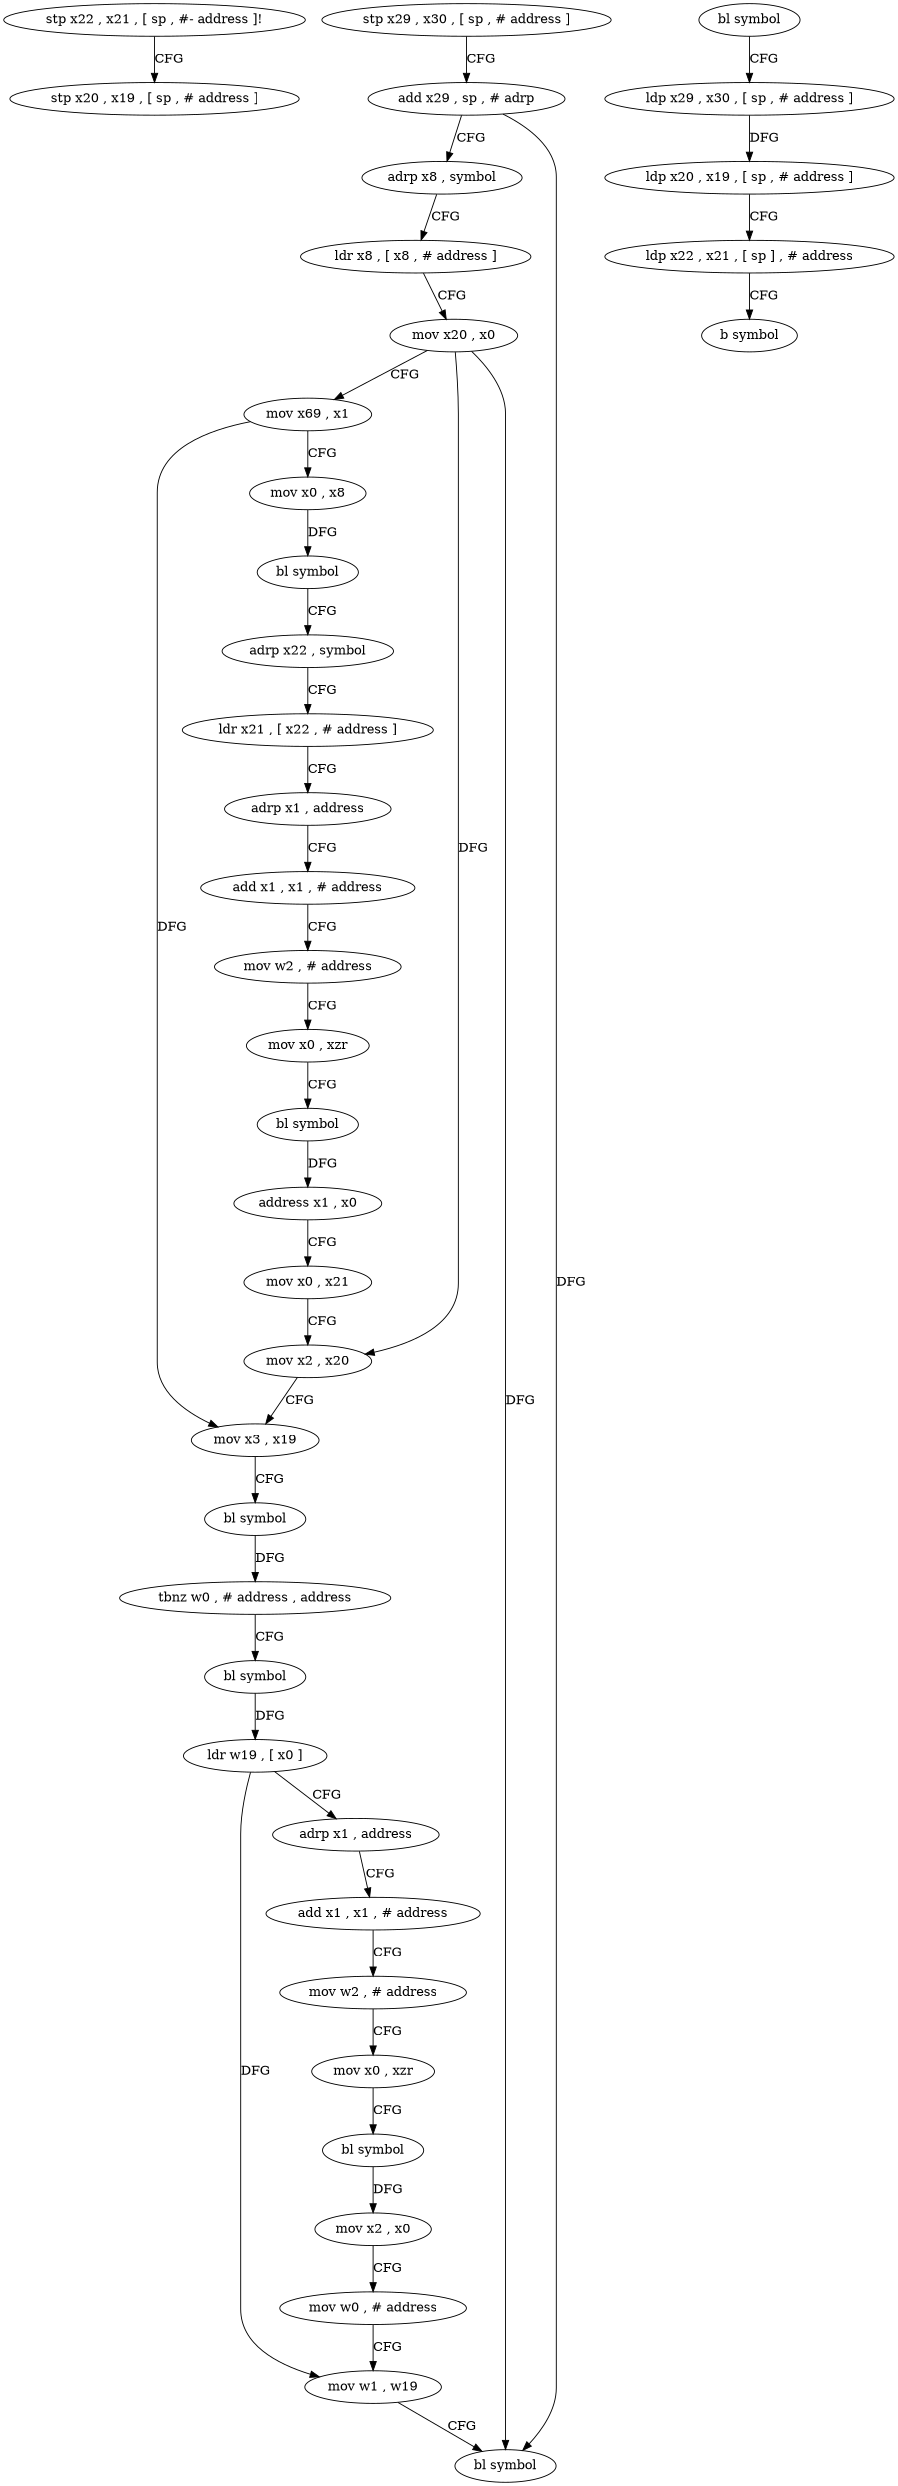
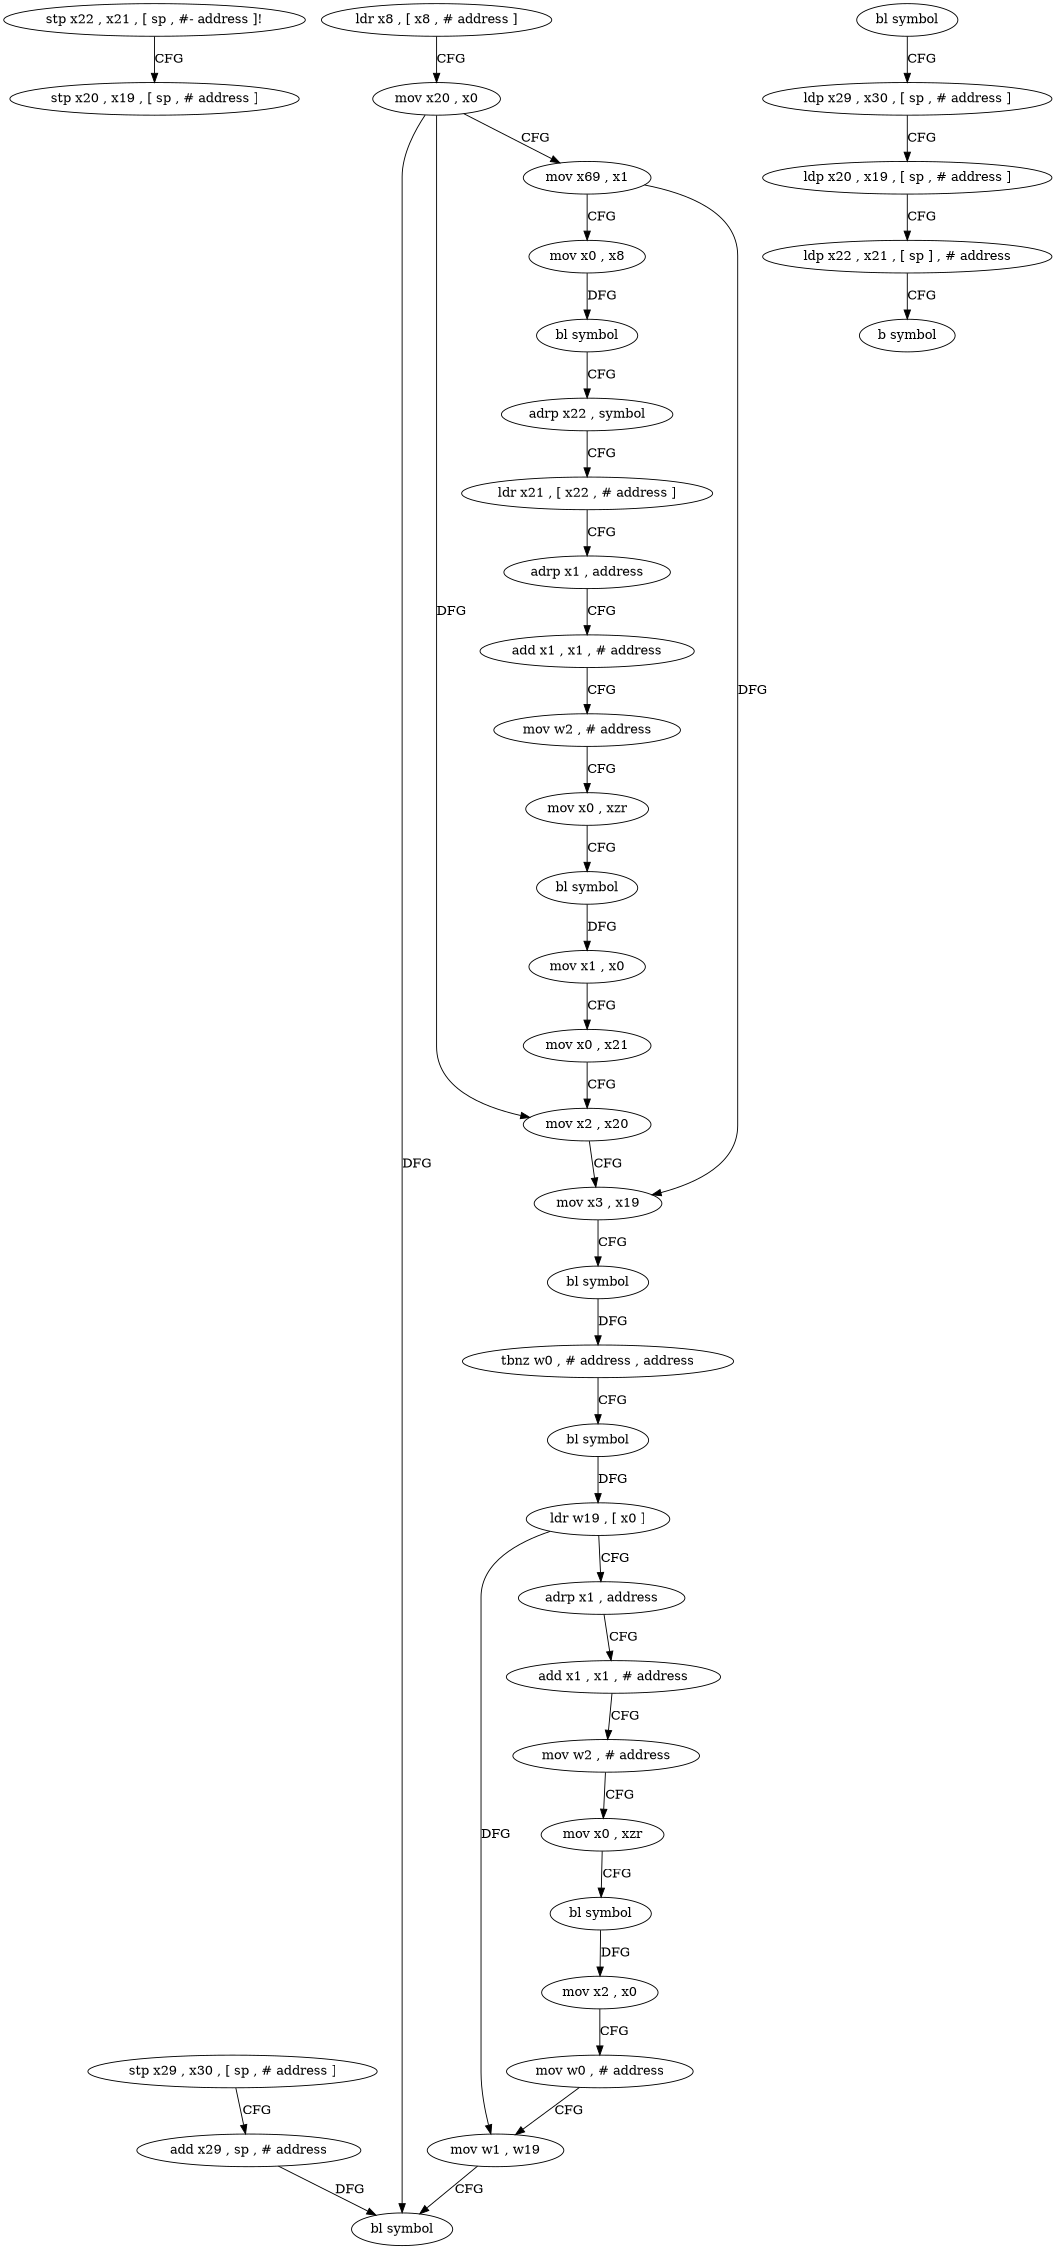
(467, 99) -> (249, 2150)
(764, 138) -> (922, 138)
(442, 178) -> none
(308, 1204) -> (587, 967)
